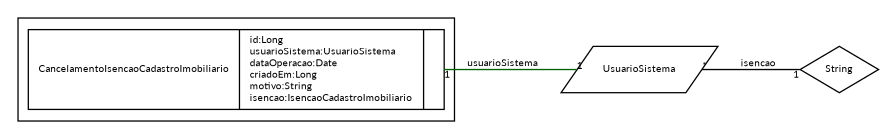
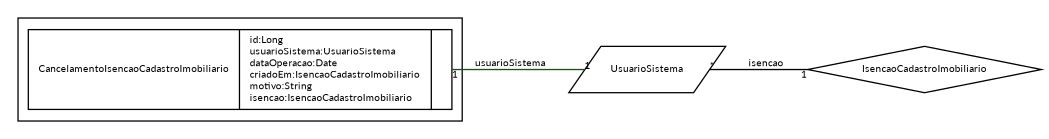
(839, 70) -> (925, 70)
(284, 75) -> (335, 75)
